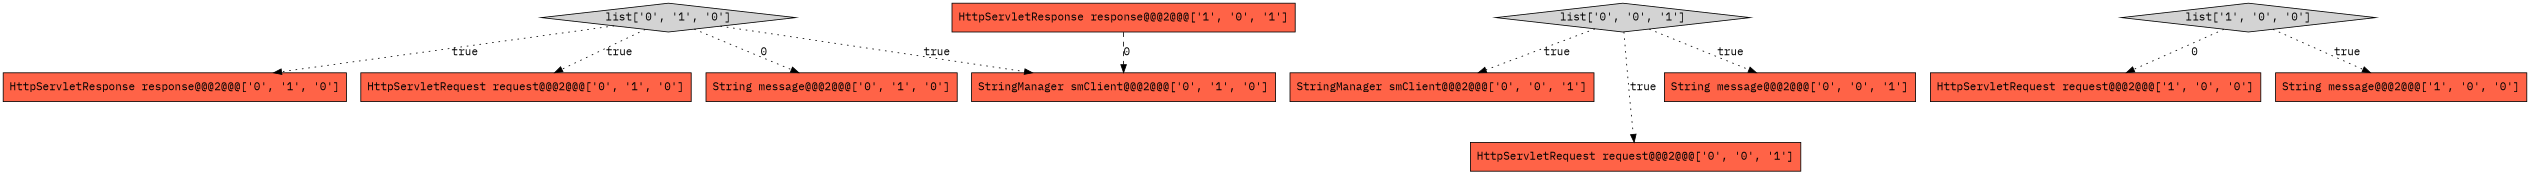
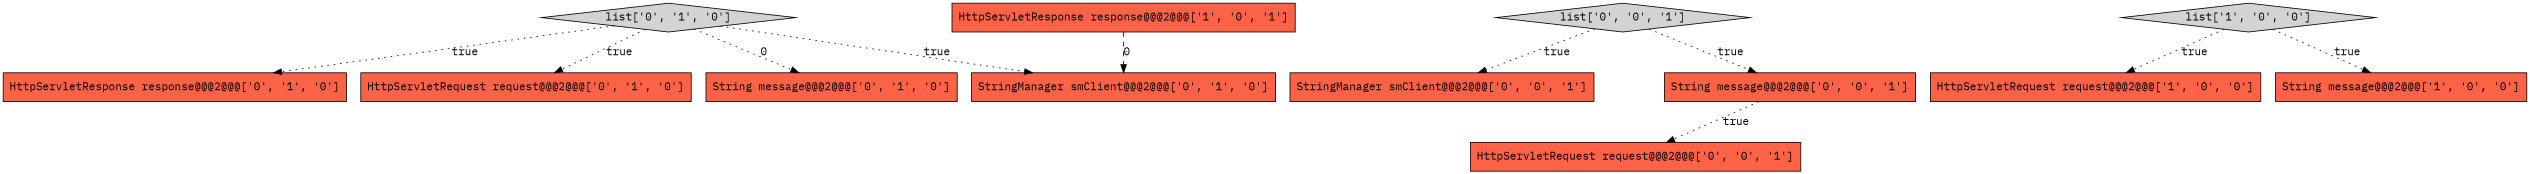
(2195, 52) -> (2195, 52)
(1628, 83) -> (1716, 120)
